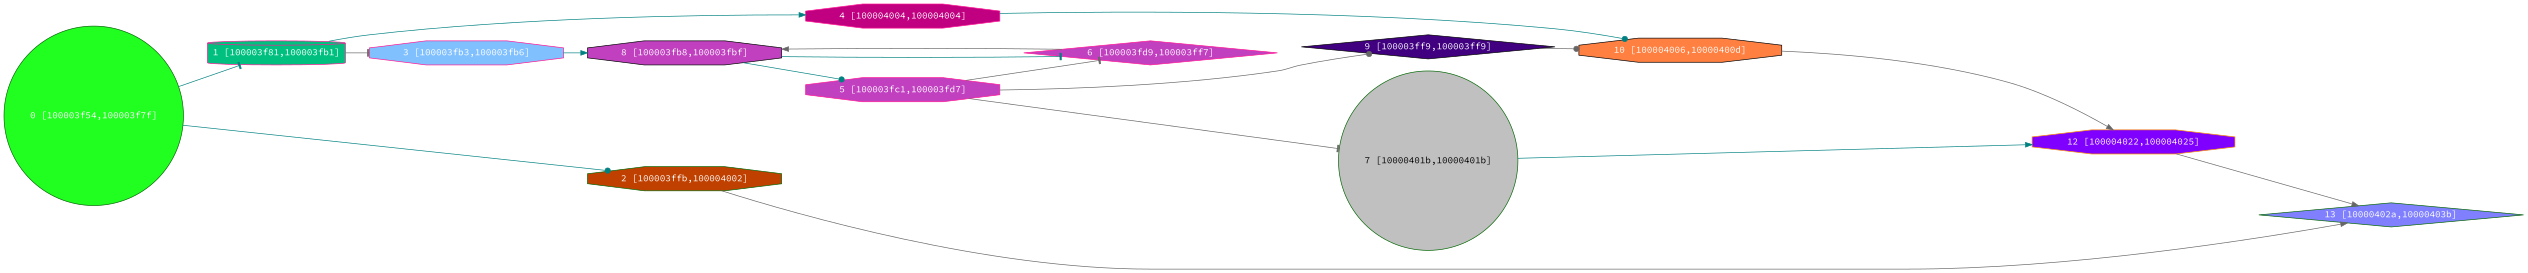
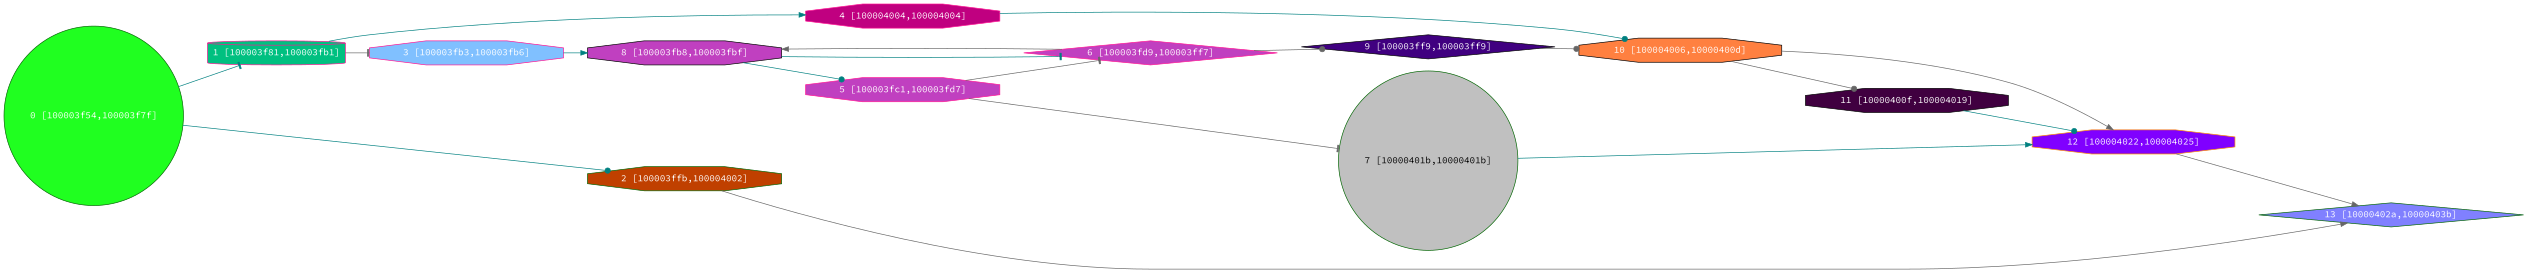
(1184, 81) -> (1287, 50)
none -> (1907, 100)
